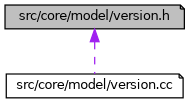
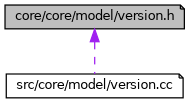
(95, 17) -> (95, 17)
